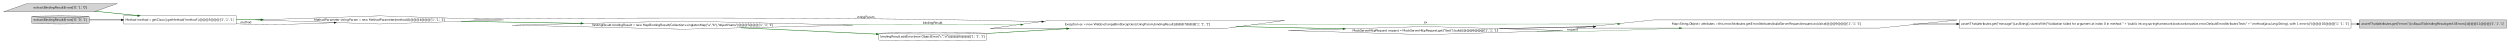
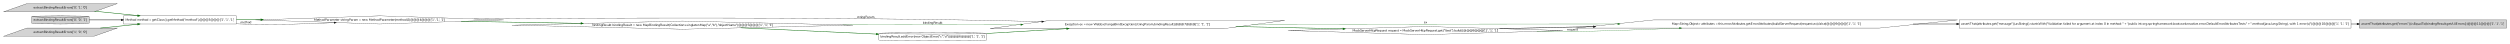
none -> (60, 32)
